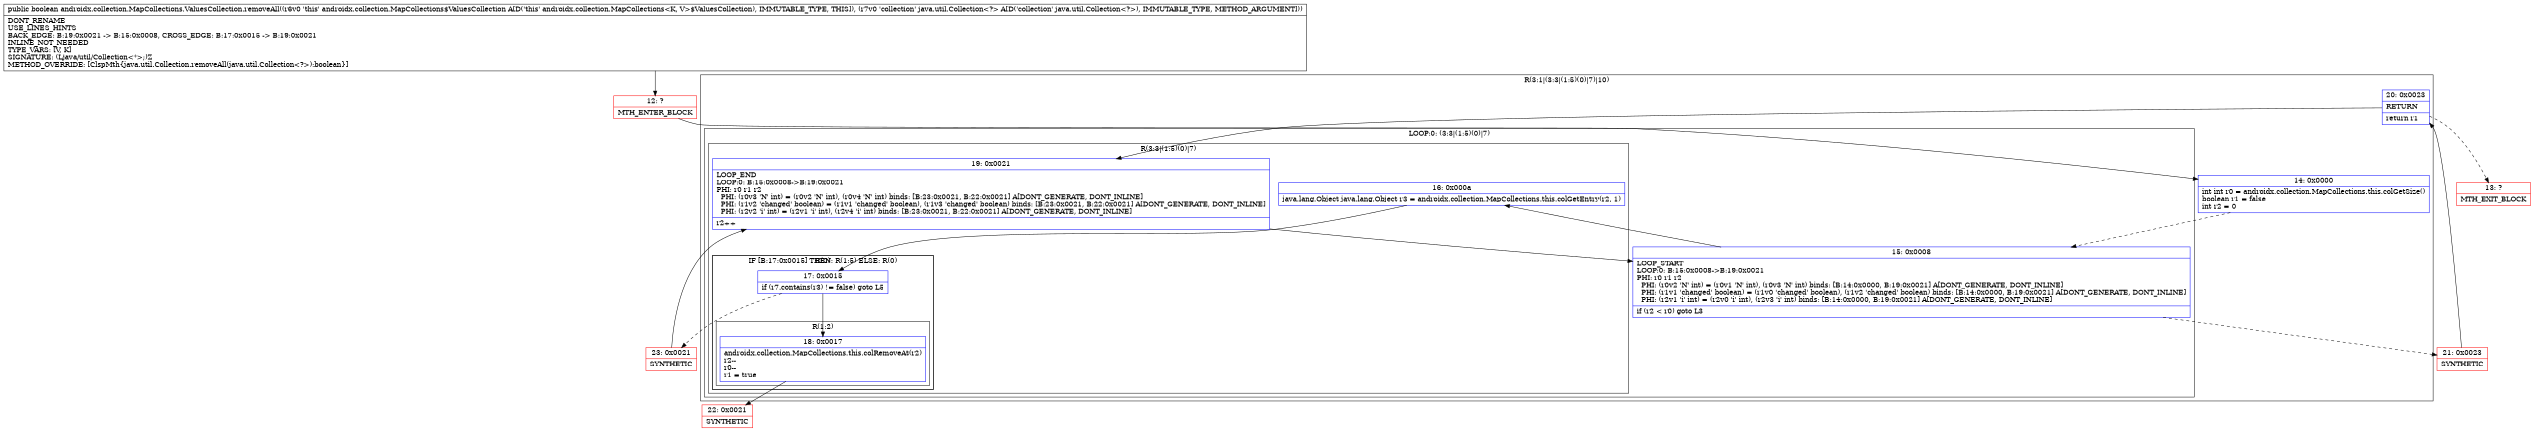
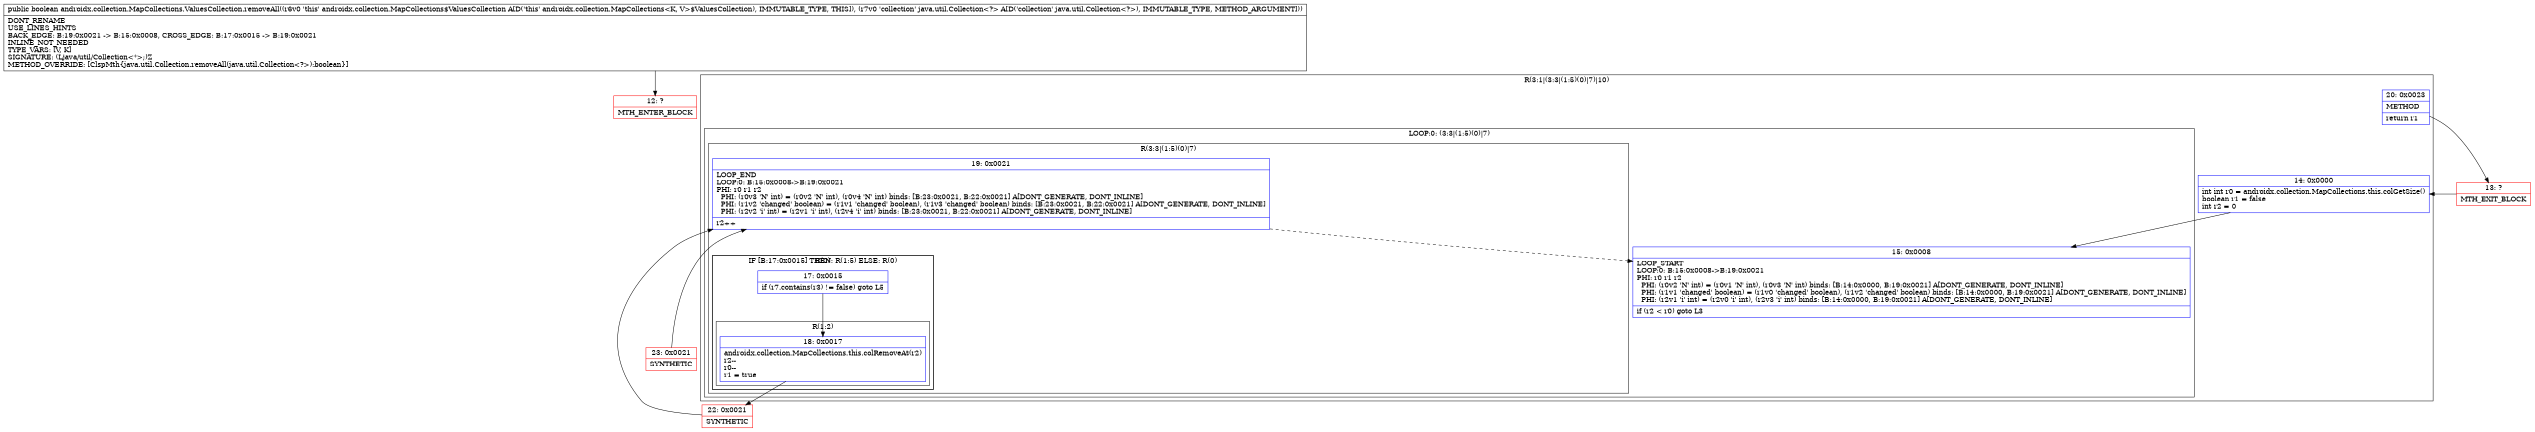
(2402, 107) -> (2403, 107)
(1750, 114) -> (619, 330)
(1702, 133) -> (2445, 194)
(2463, 142) -> (2463, 142)
(1452, 194) -> none
(2153, 229) -> (2153, 229)
(1449, 246) -> (1449, 246)
(730, 313) -> none
(2462, 359) -> none
